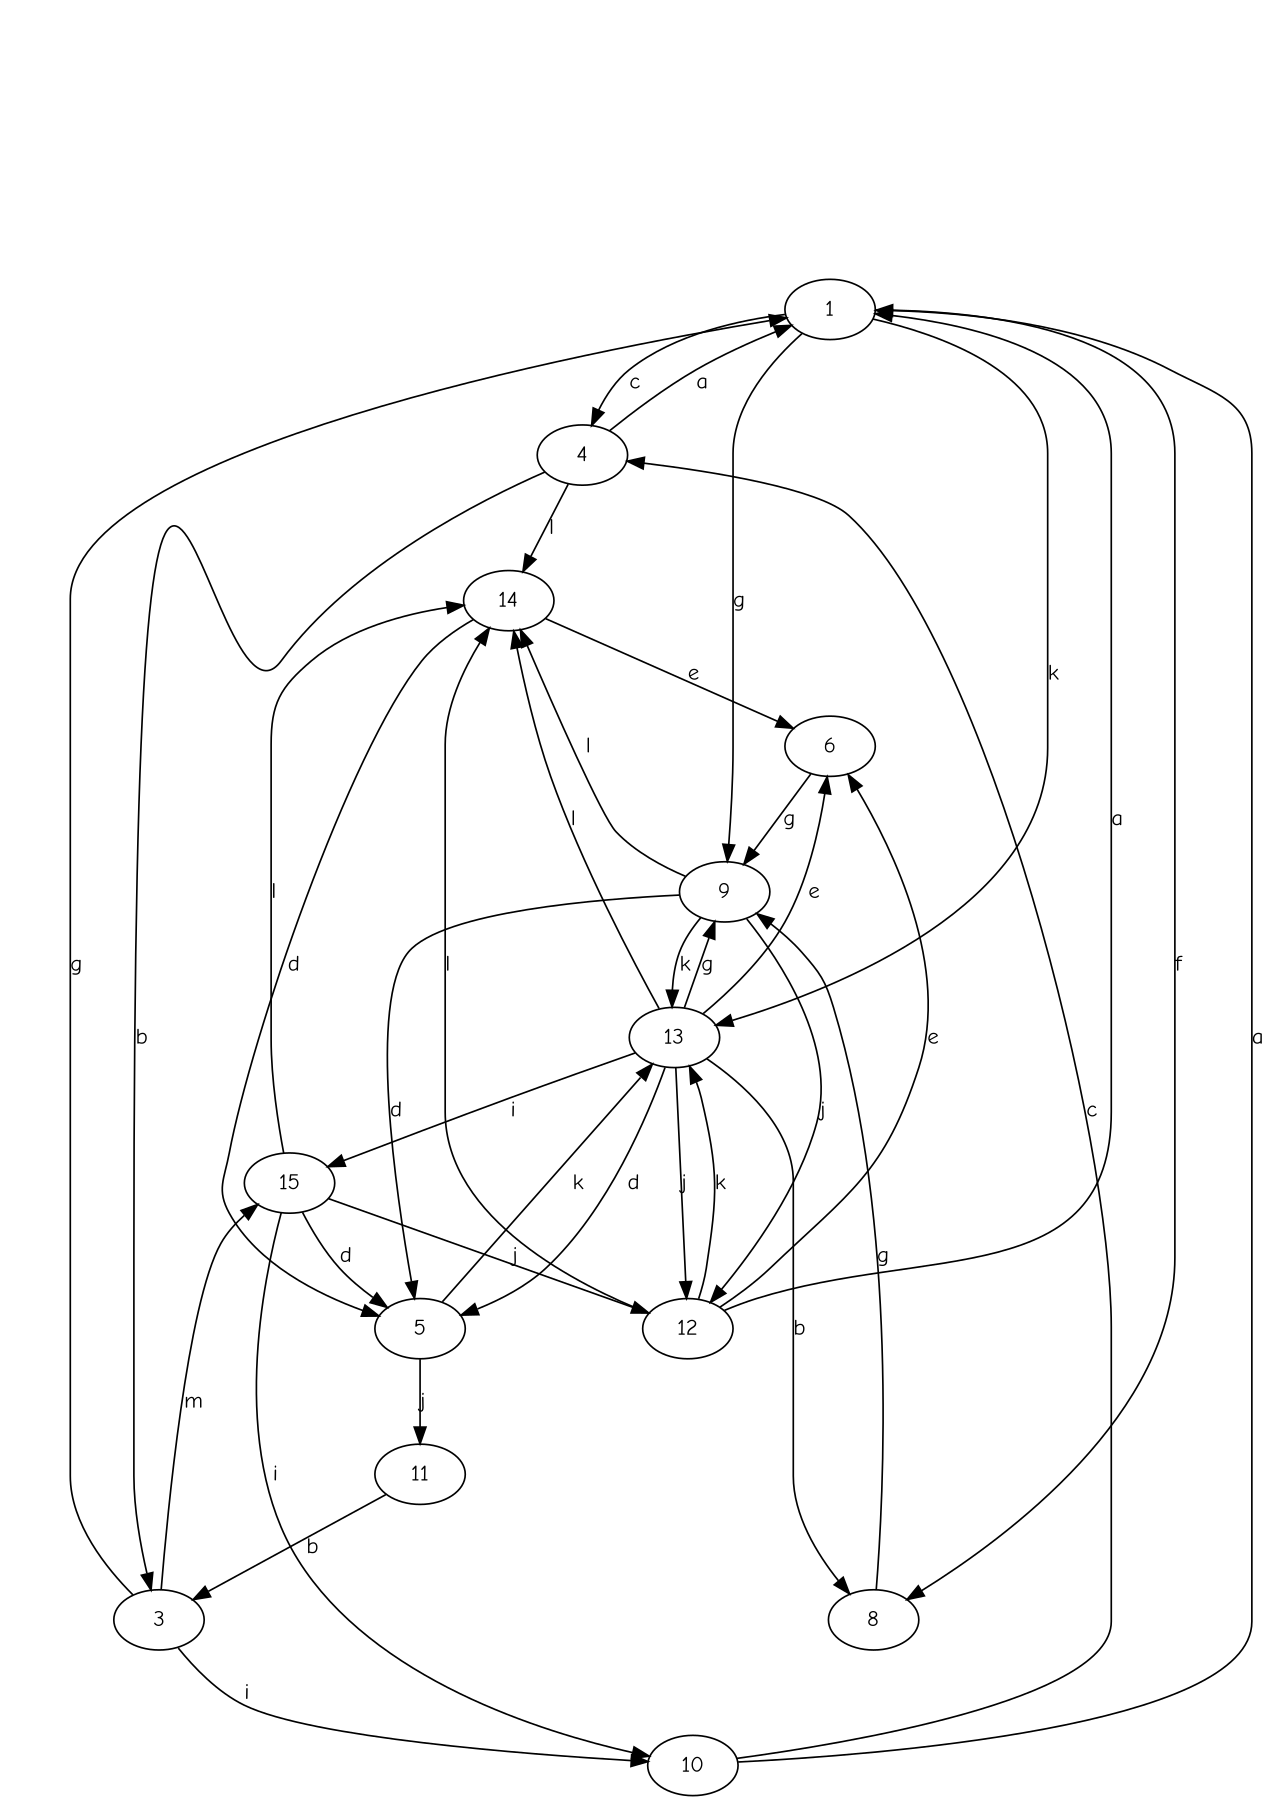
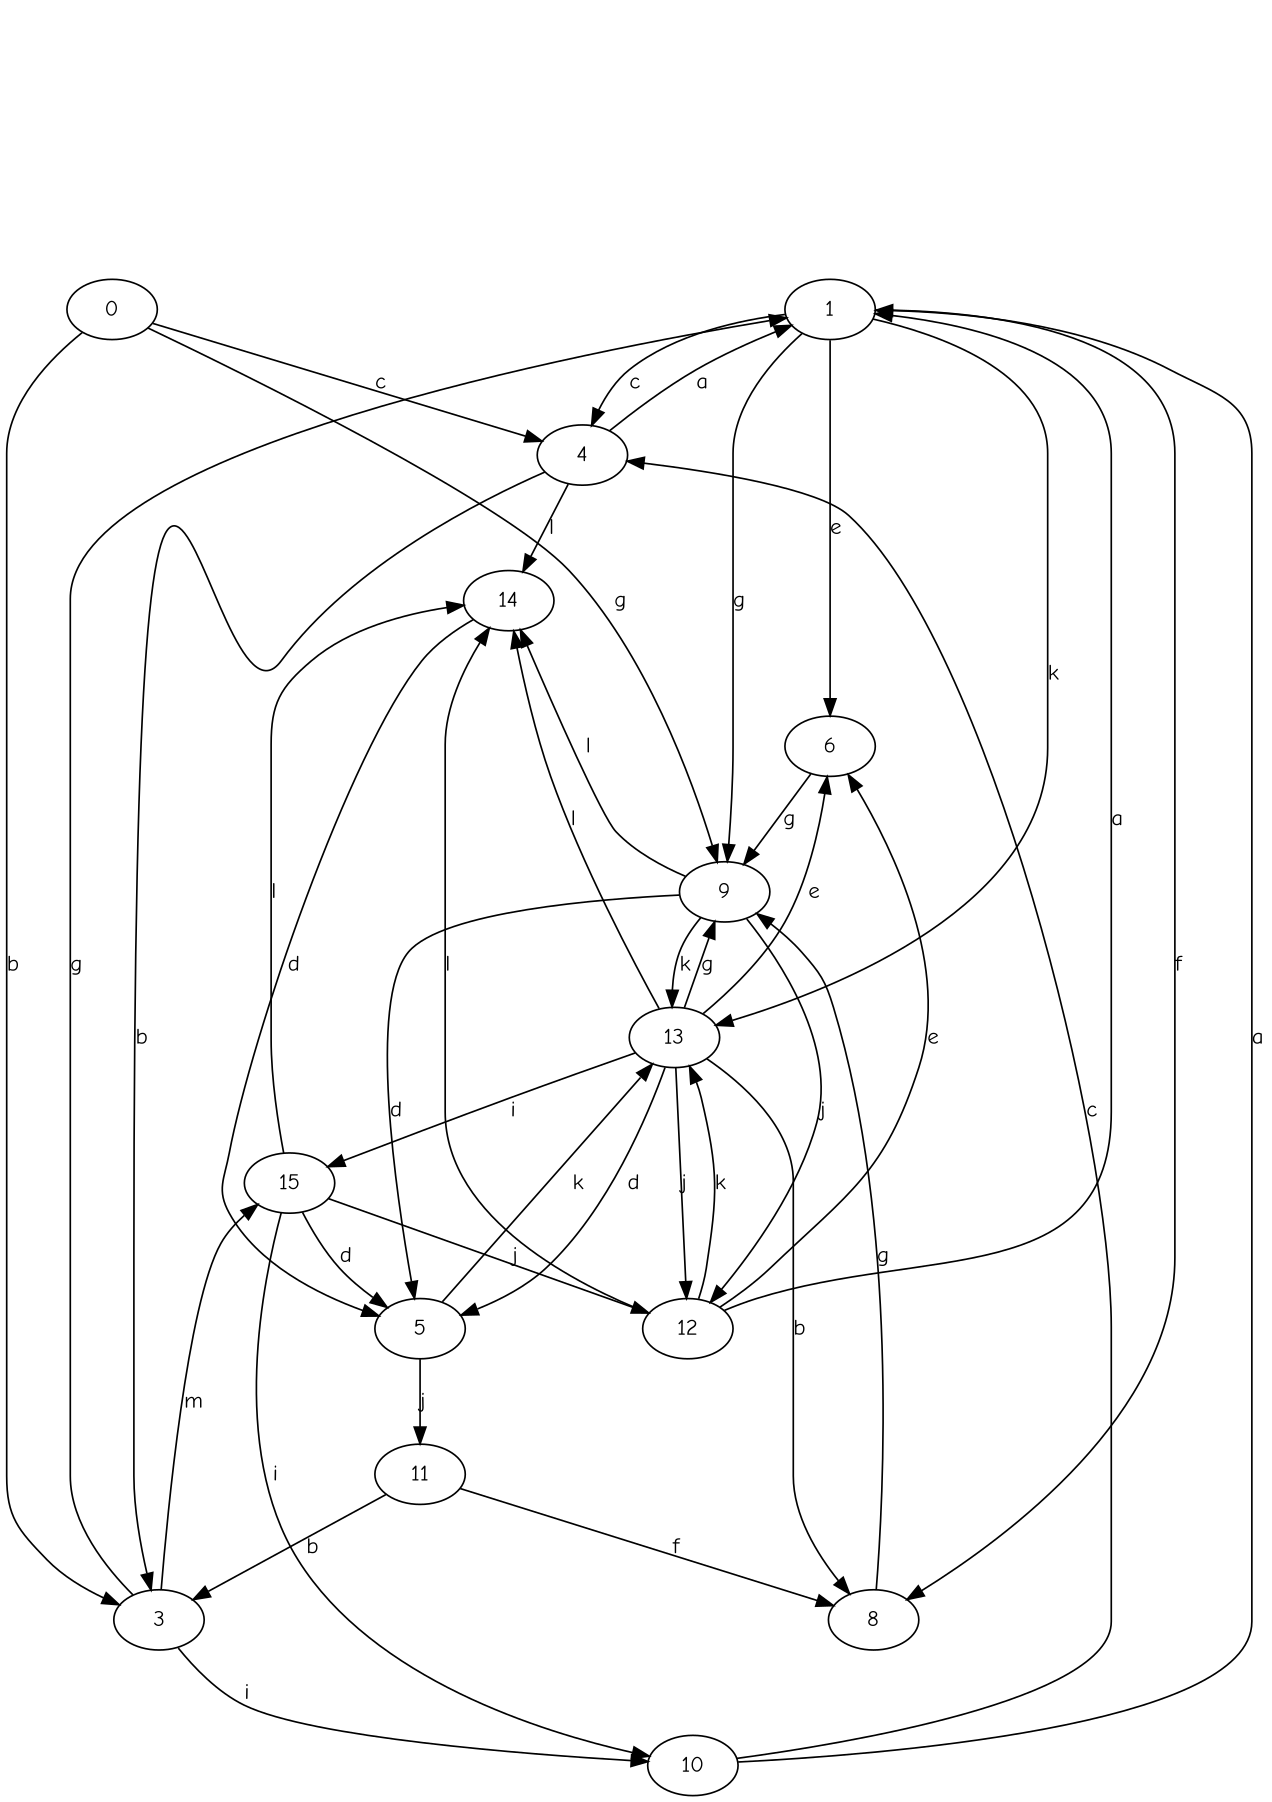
none -> (112, 309)
(662, 670) -> (830, 519)
none -> (639, 1545)
